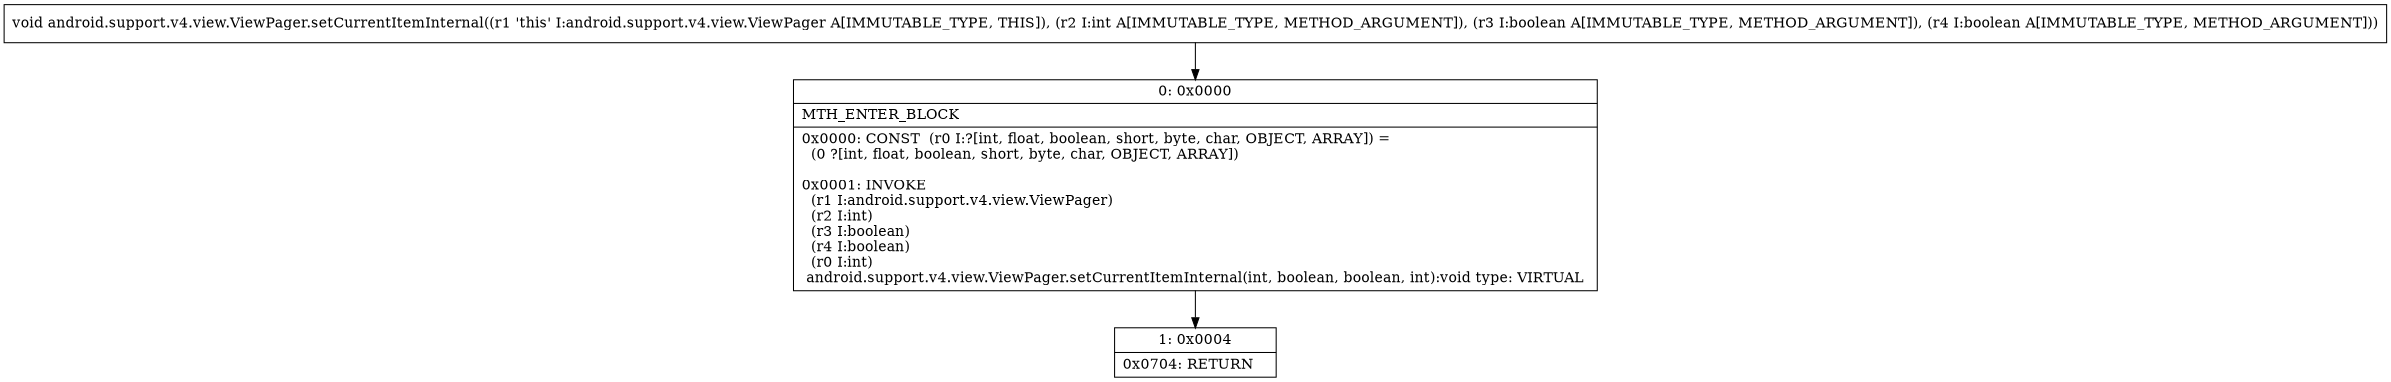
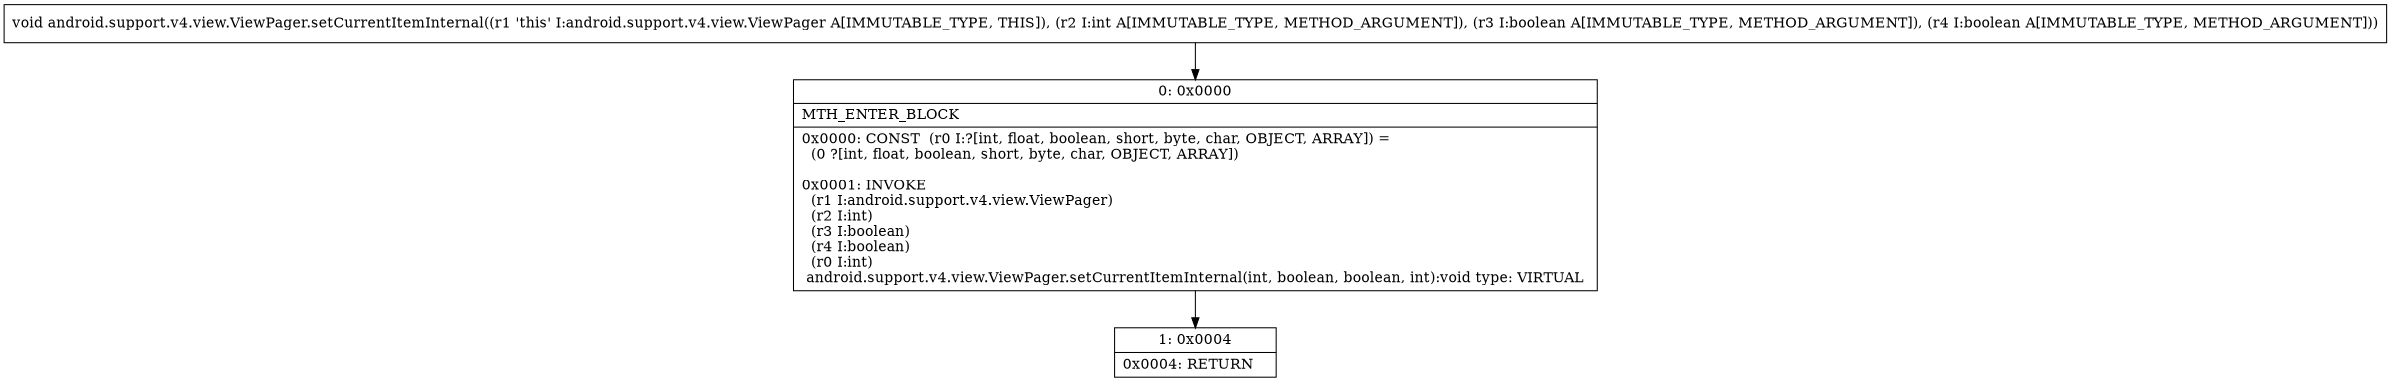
(1195, 364) -> (1195, 364)
